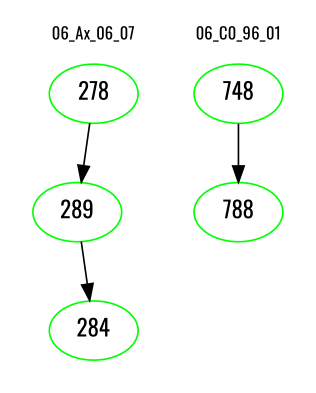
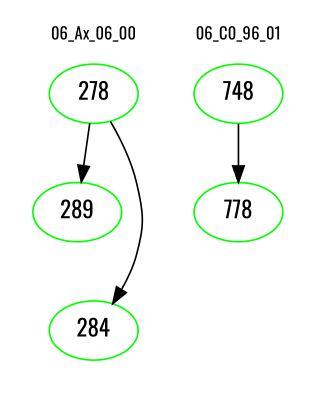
(94, 35) -> (94, 35)
(238, 212) -> (238, 212)
(84, 263) -> (141, 204)
